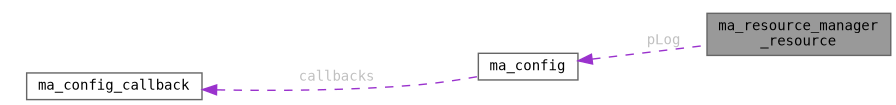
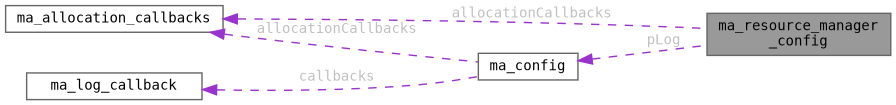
none -> (114, 19)
(799, 34) -> (799, 34)
(114, 86) -> (114, 86)
